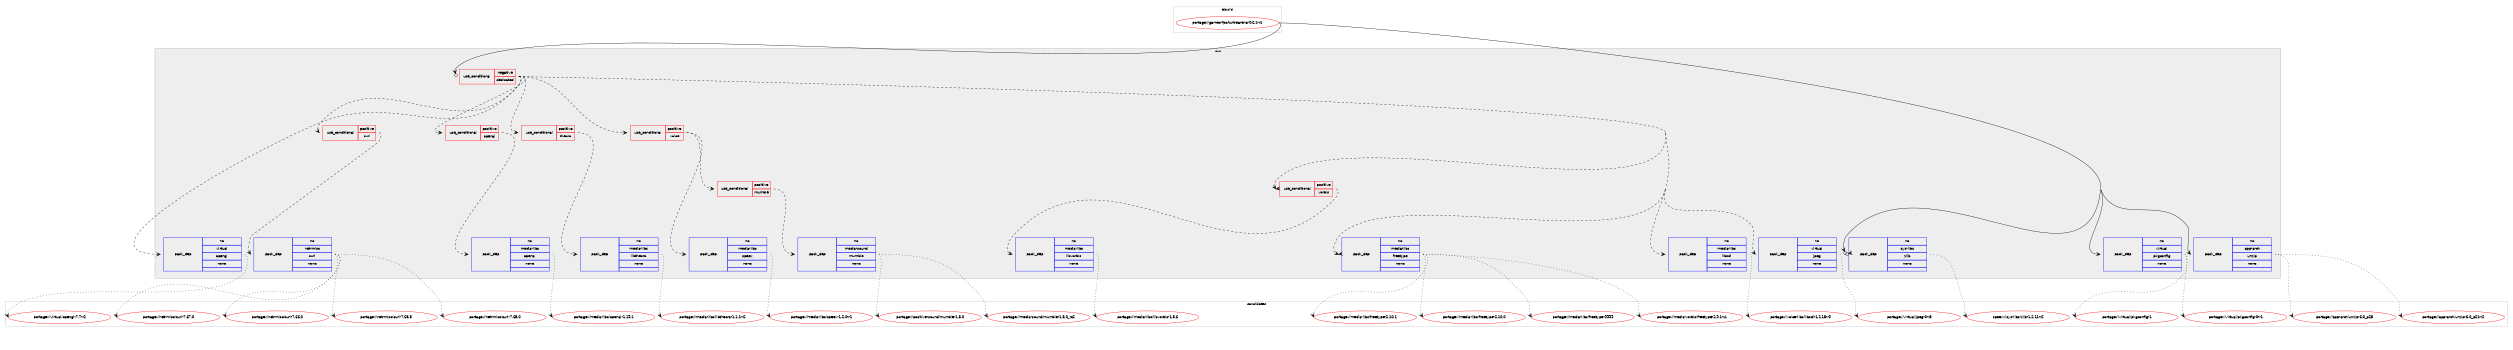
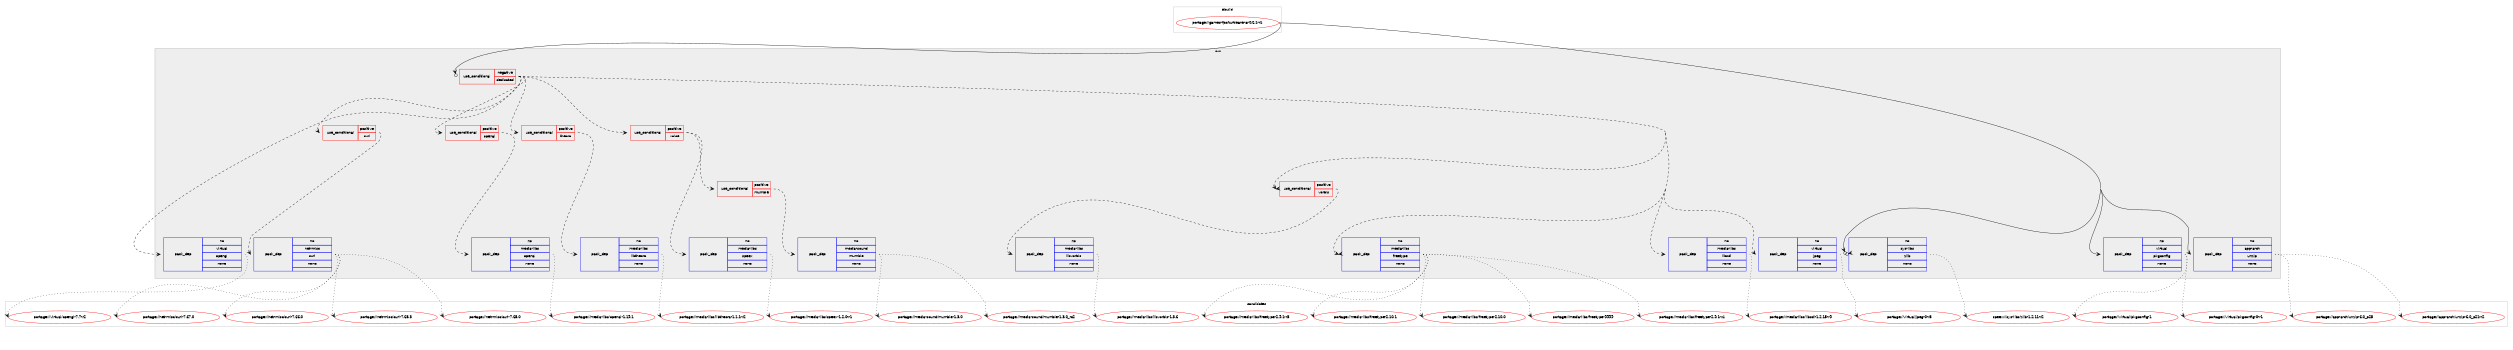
(930, 317) -> (930, 317)
none -> (1257, 317)
(1692, 317) -> (1692, 317)
(1801, 317) -> (1801, 317)
